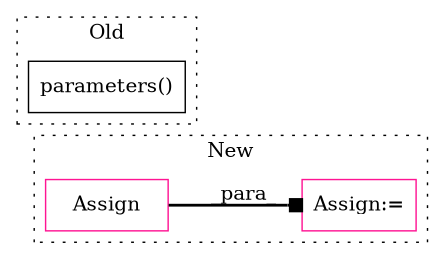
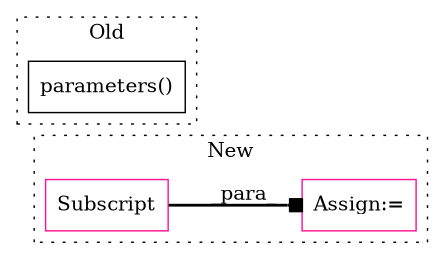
(107, 205) -> (107, 205)
